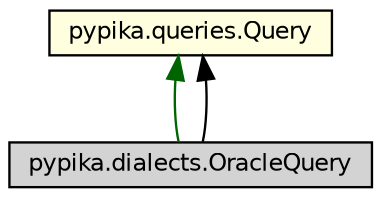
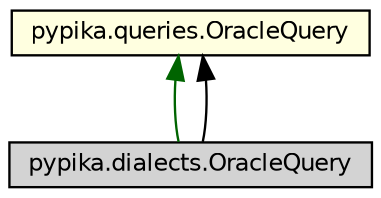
(191, 33) -> (191, 33)
